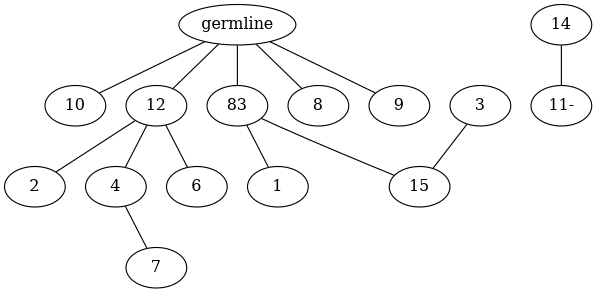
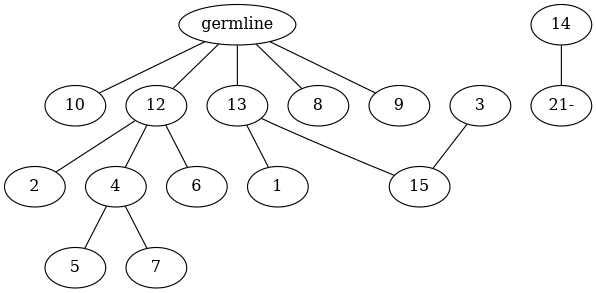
(237, 106) -> (237, 106)
(561, 106) -> (561, 106)
none -> (75, 268)
